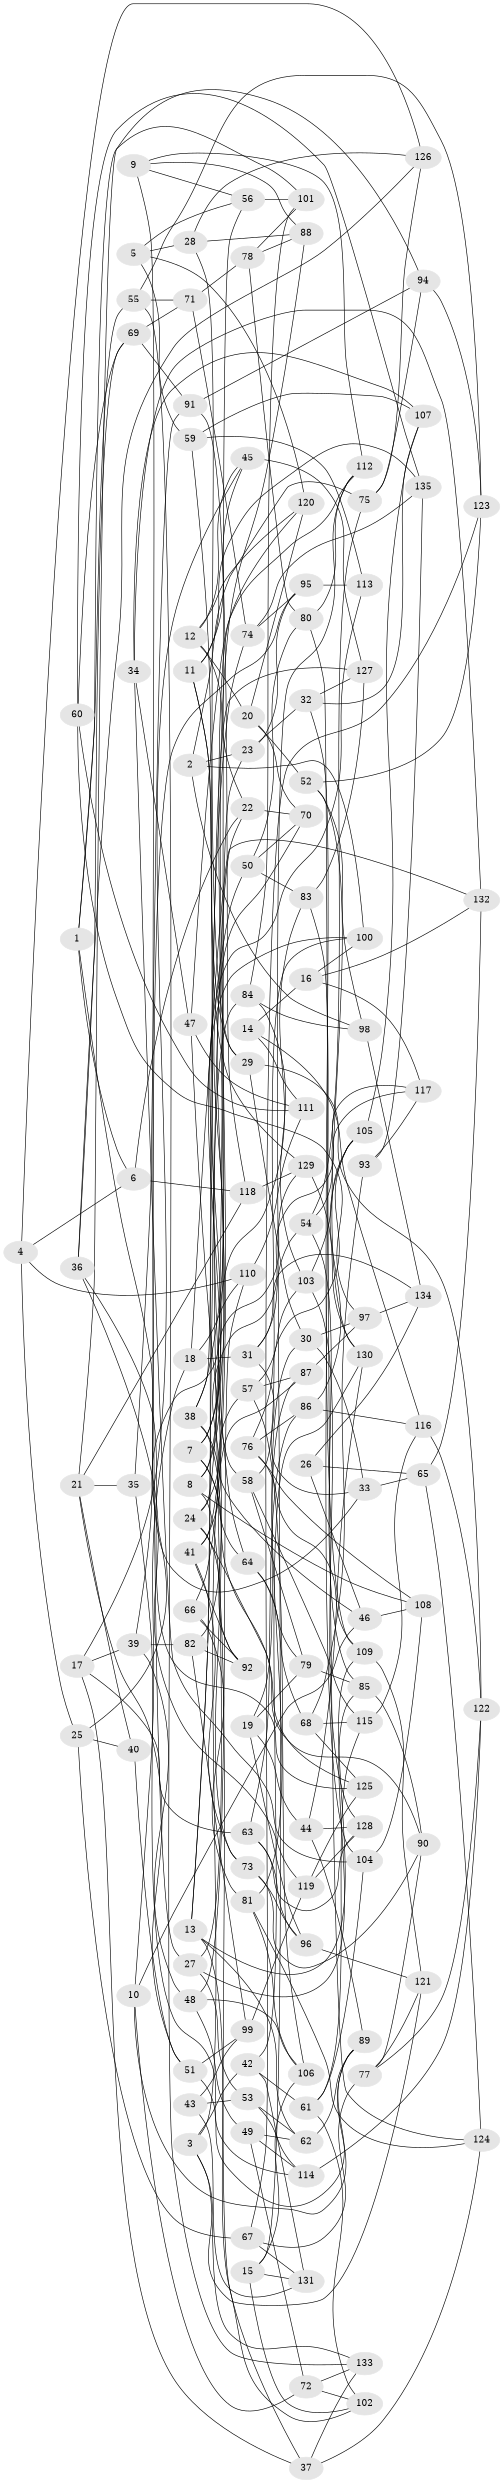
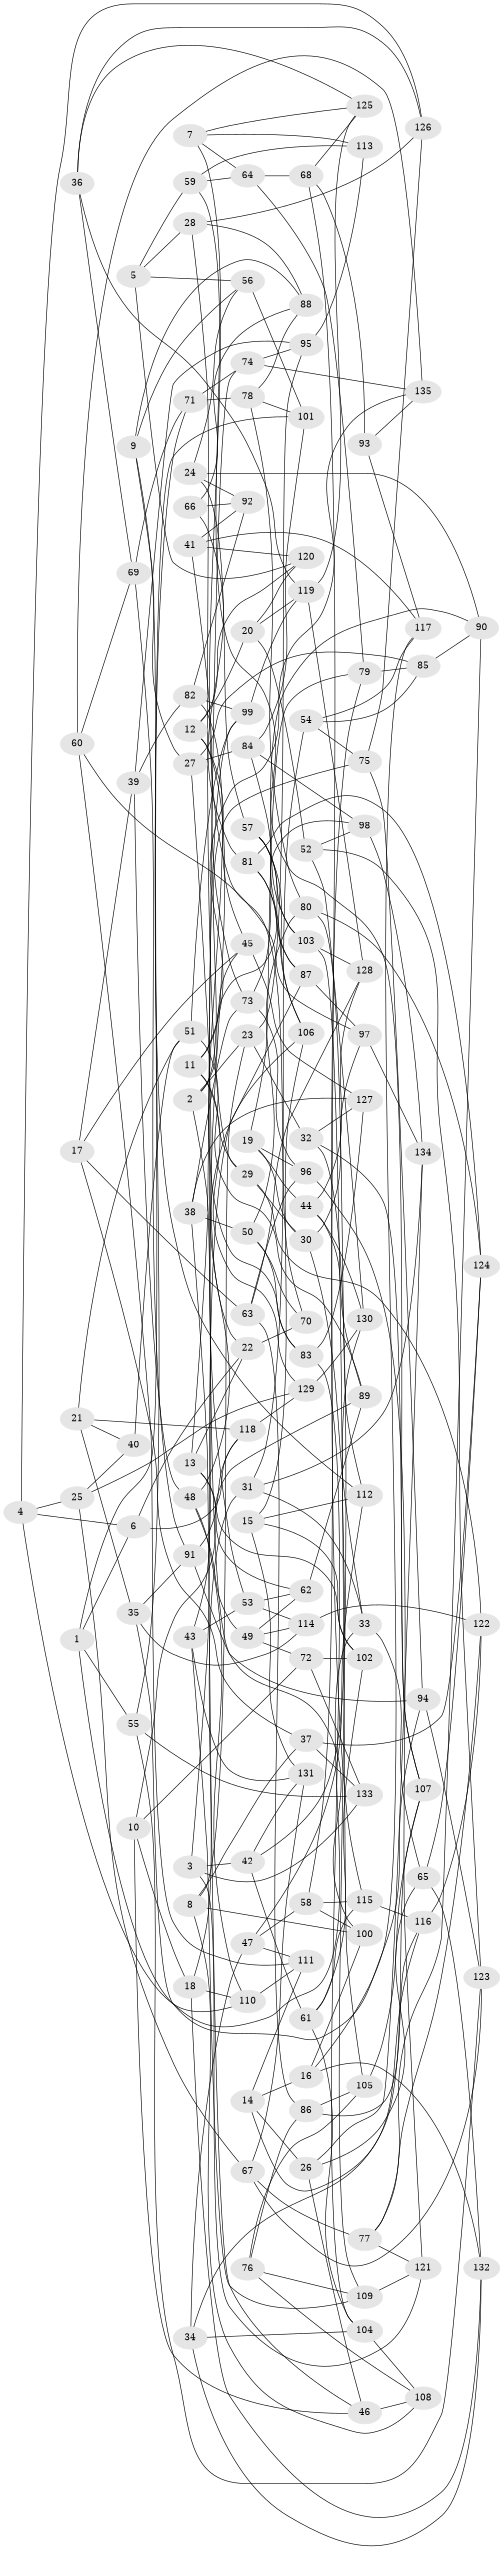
(106, 348) -> (229, 2033)
(277, 767) -> (277, 612)
(304, 1972) -> (206, 1839)
none -> (277, 2135)
